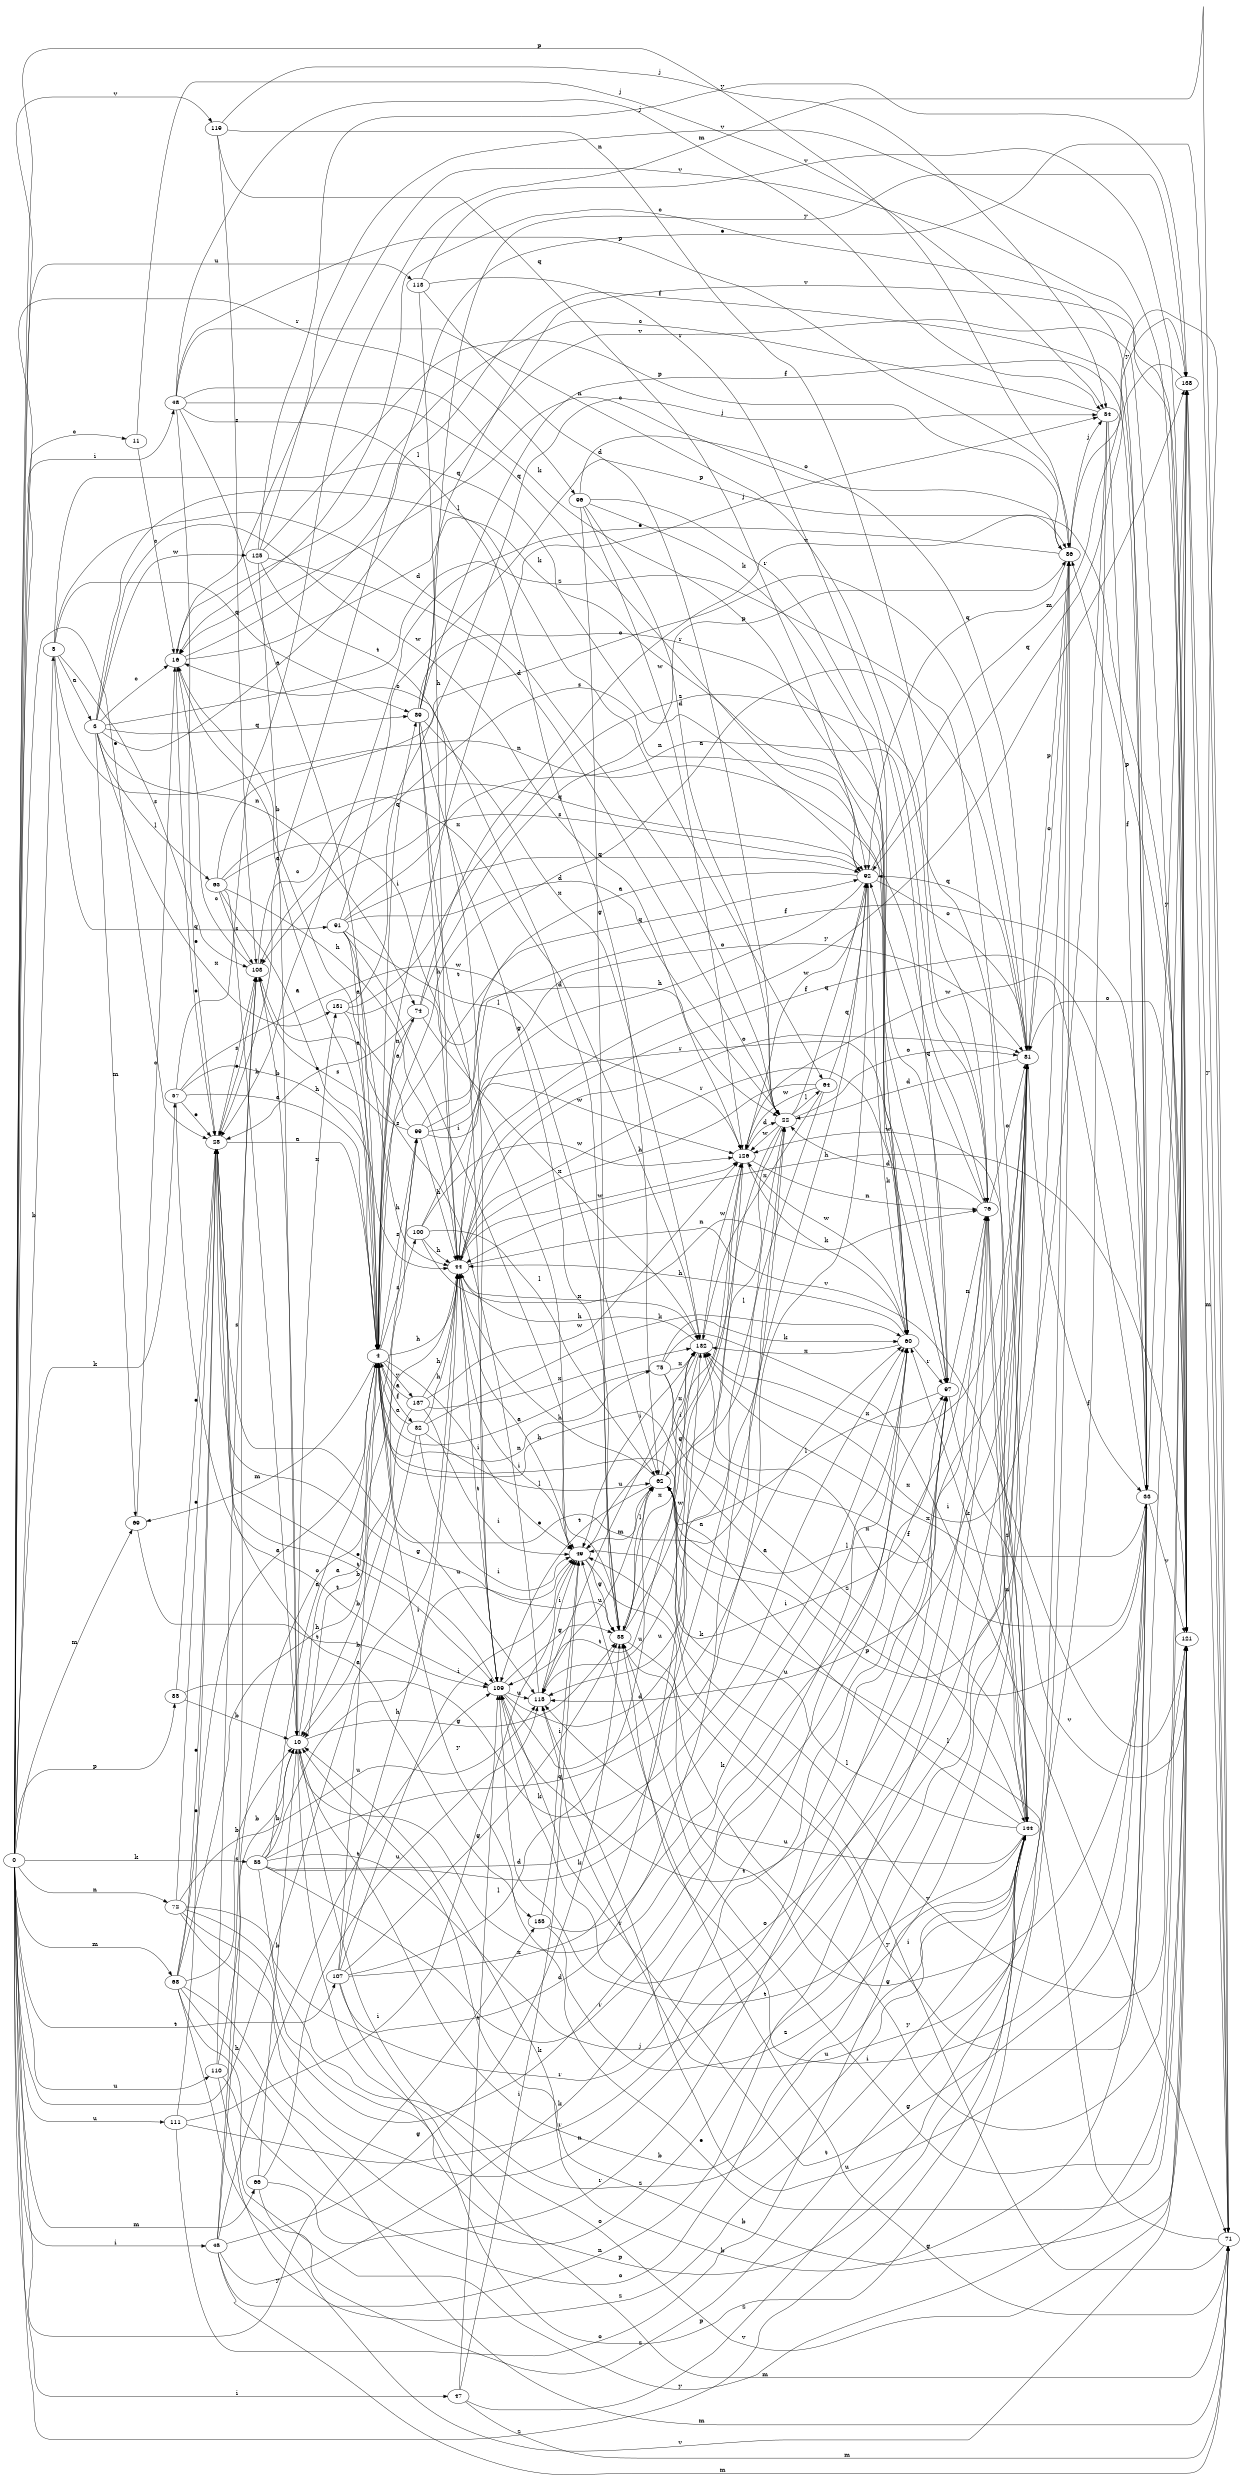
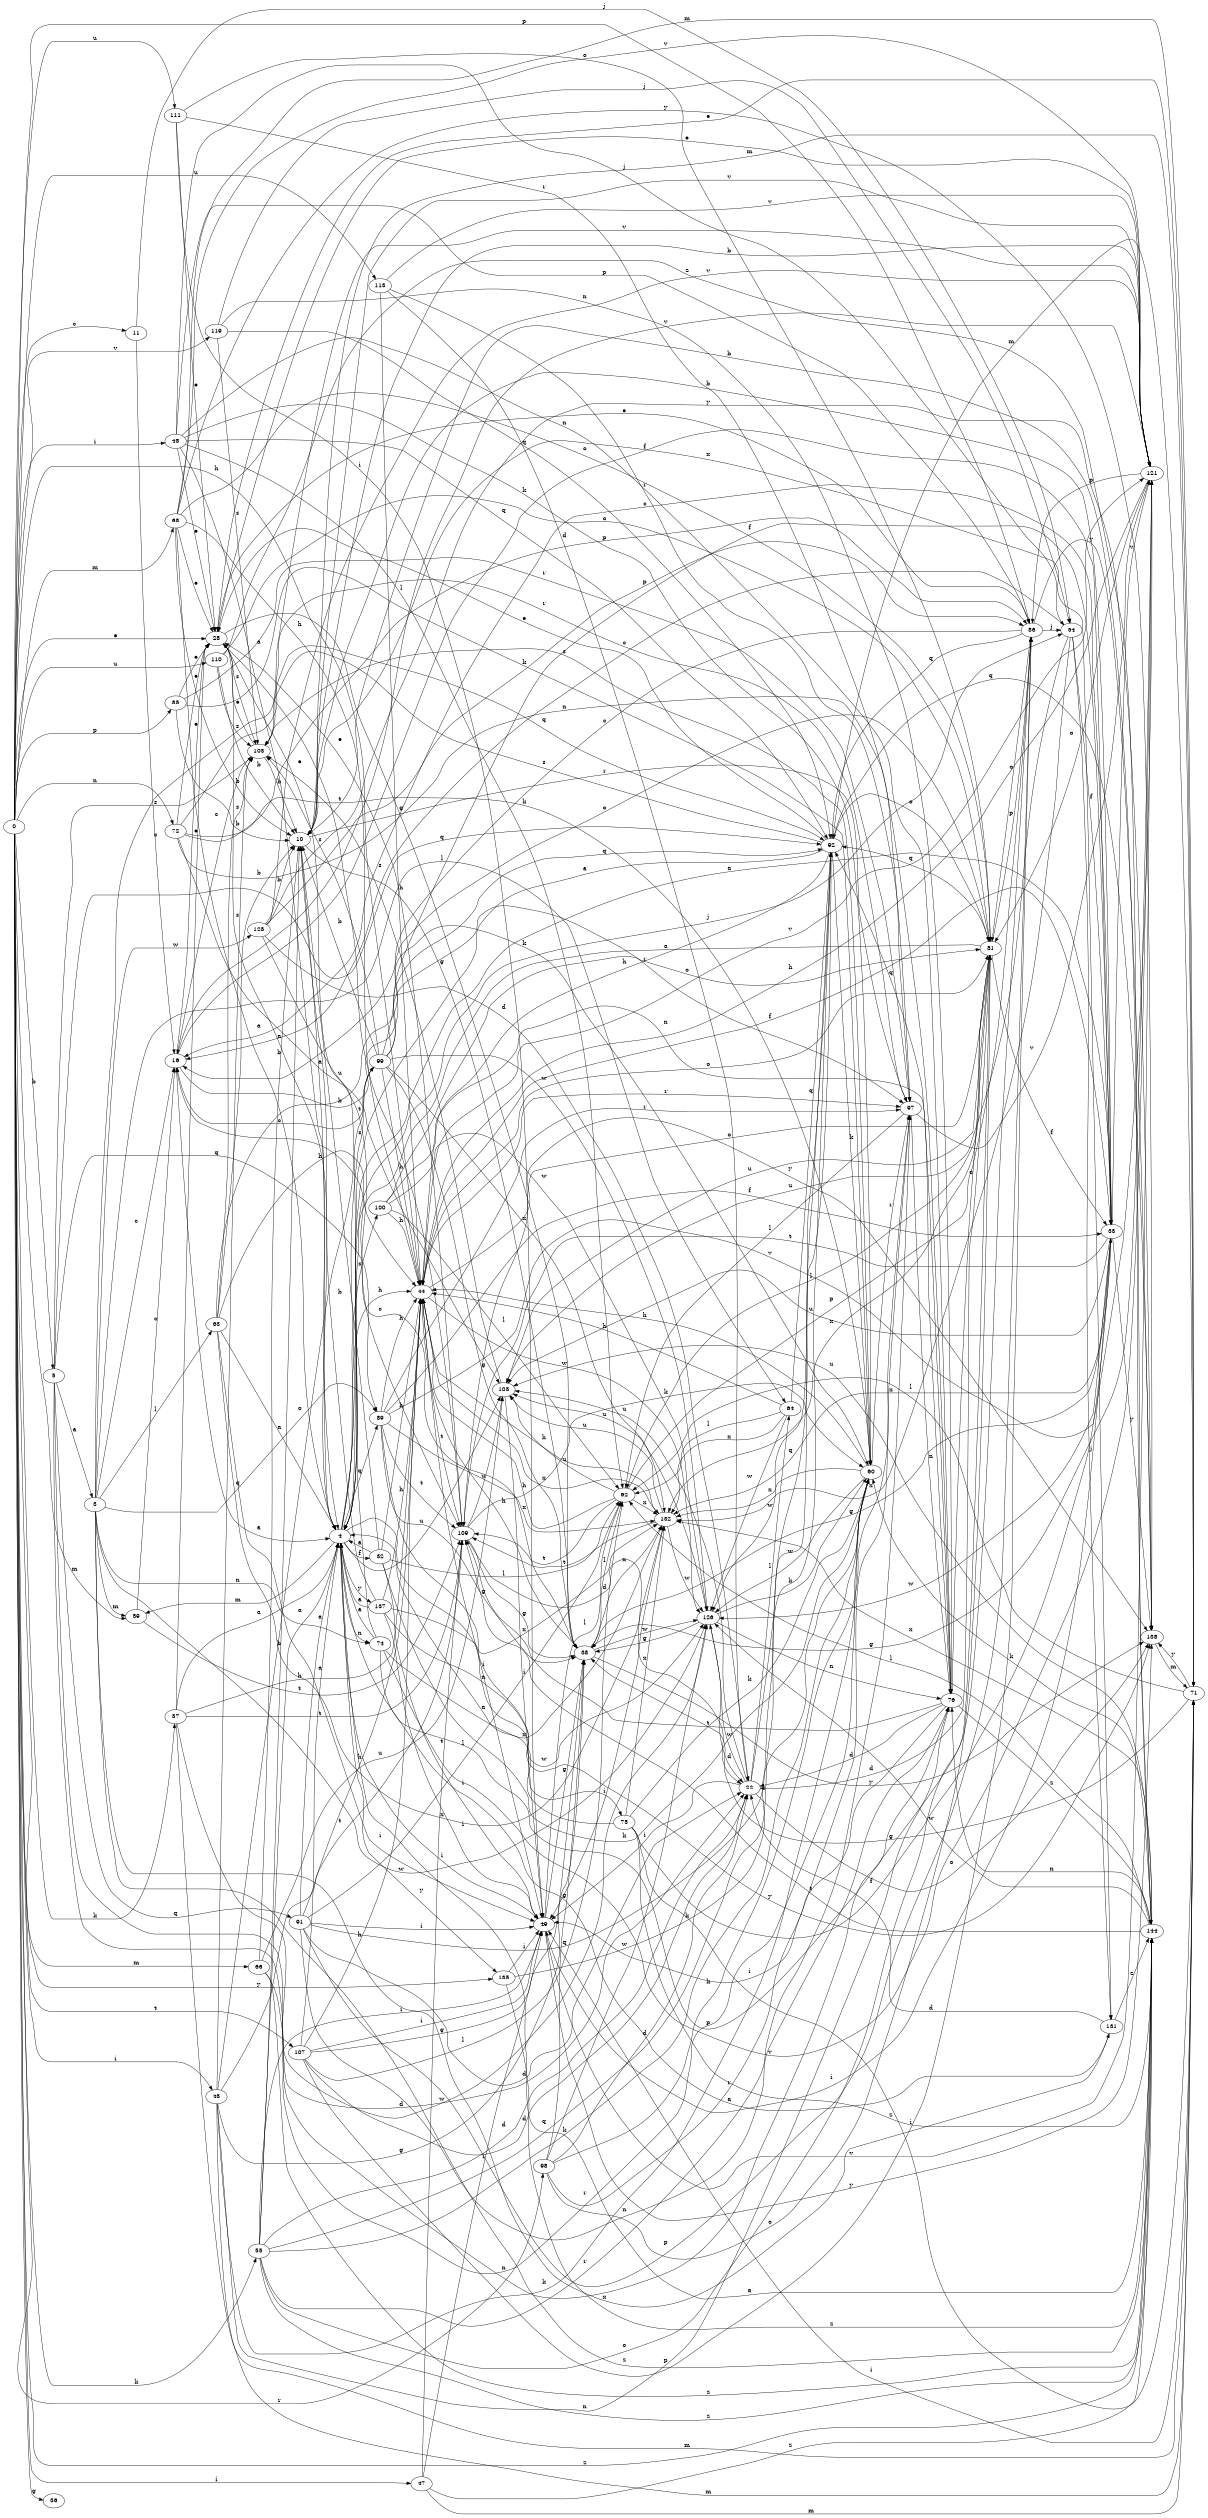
(534, 459) -> (1087, 1326)
(580, 500) -> (544, 2166)
none -> (646, 614)
(896, 1058) -> (968, 1860)
none -> (479, 1358)
(136, 1523) -> (136, 1617)
(620, 1532) -> (585, 1623)
(539, 1700) -> (504, 1390)
(654, 1751) -> (558, 1269)
(954, 1926) -> (1136, 1717)
(640, 2046) -> (624, 2346)
none -> (54, 2501)
